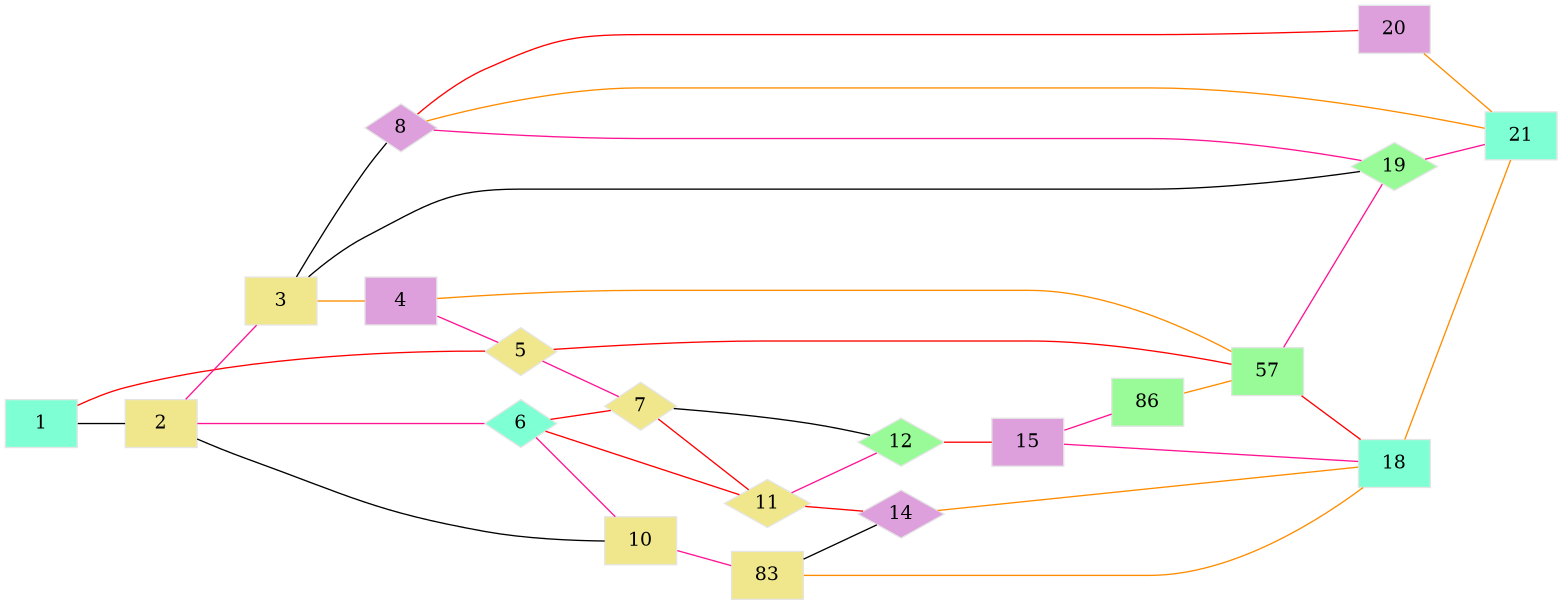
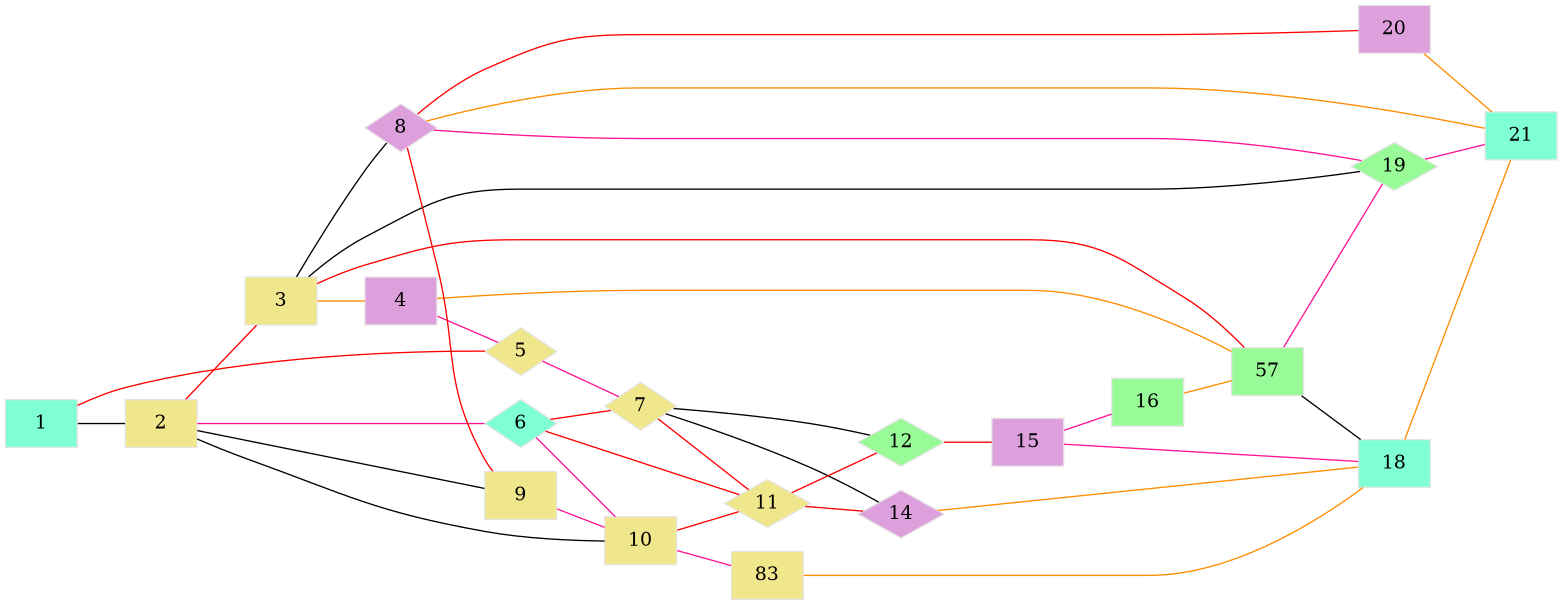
(893, 341) -> (793, 240)
(225, 359) -> (225, 359)
(1148, 402) -> (1148, 402)
(1331, 418) -> (1331, 418)
(834, 473) -> (838, 471)
none -> (521, 495)
none -> (708, 521)
(840, 542) -> (775, 453)
